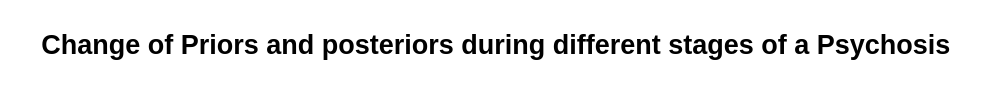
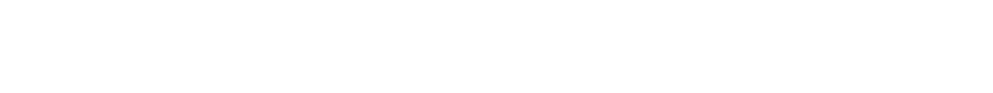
(496, 46) -> none
